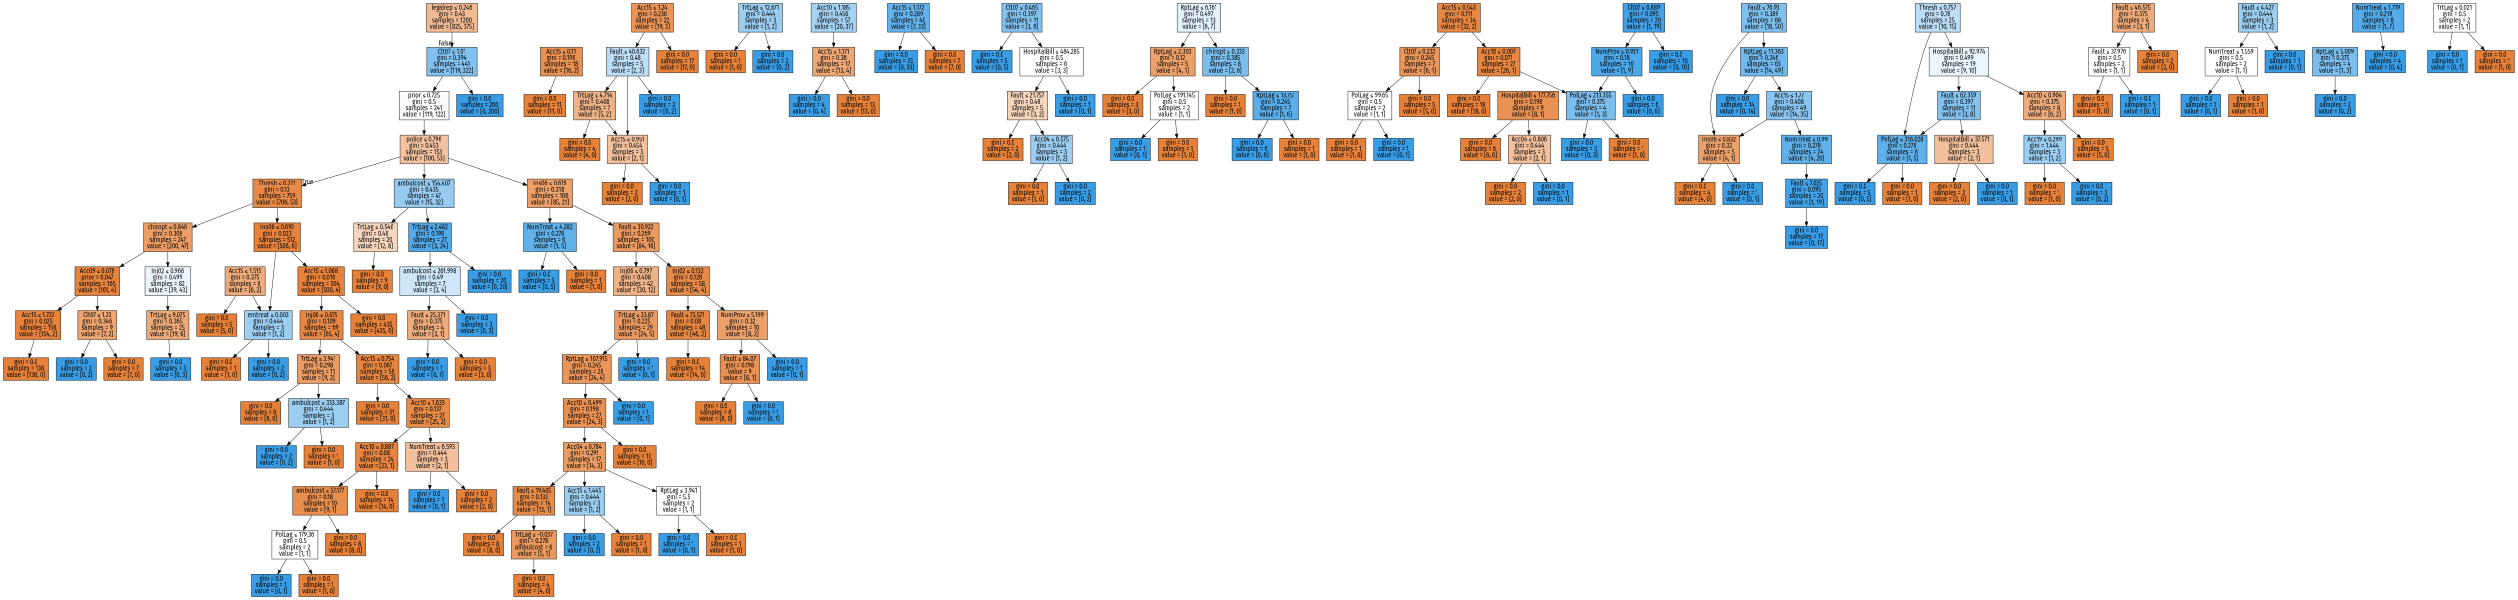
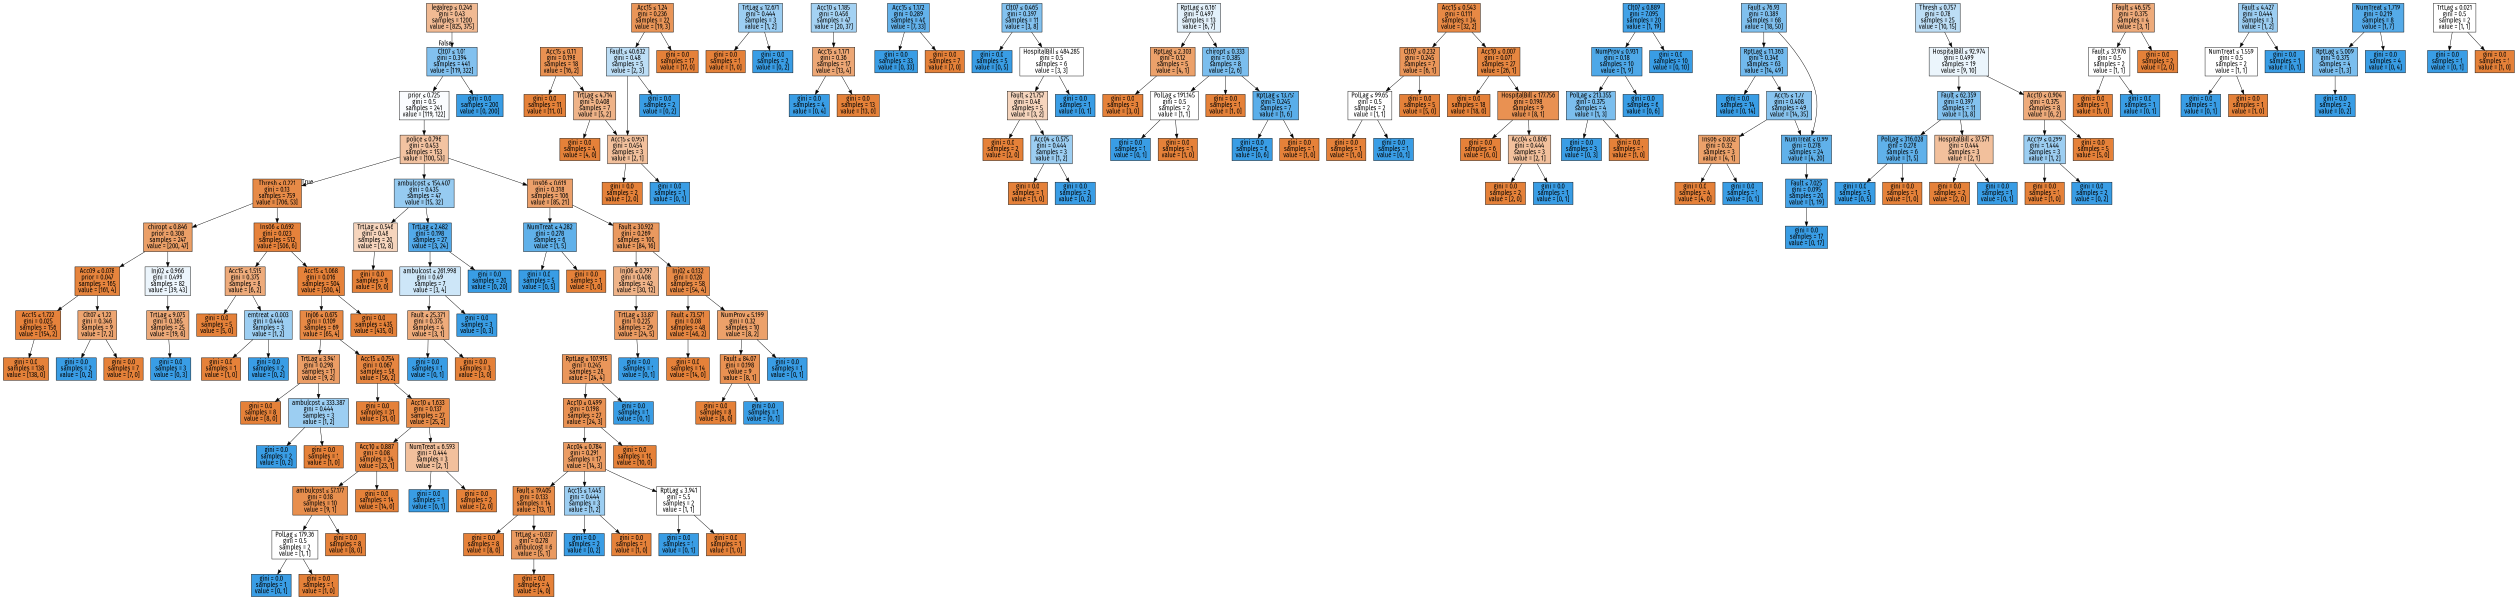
(1644, 14) -> (1644, 14)
(834, 21) -> (834, 21)
none -> (2358, 38)
(1717, 77) -> (1810, 77)
(1173, 81) -> (1202, 82)
(1541, 81) -> (1512, 82)
(1916, 81) -> none
(613, 82) -> (577, 82)
(1719, 152) -> (1719, 152)
(168, 234) -> (168, 234)
(273, 279) -> (262, 257)
(613, 346) -> none
